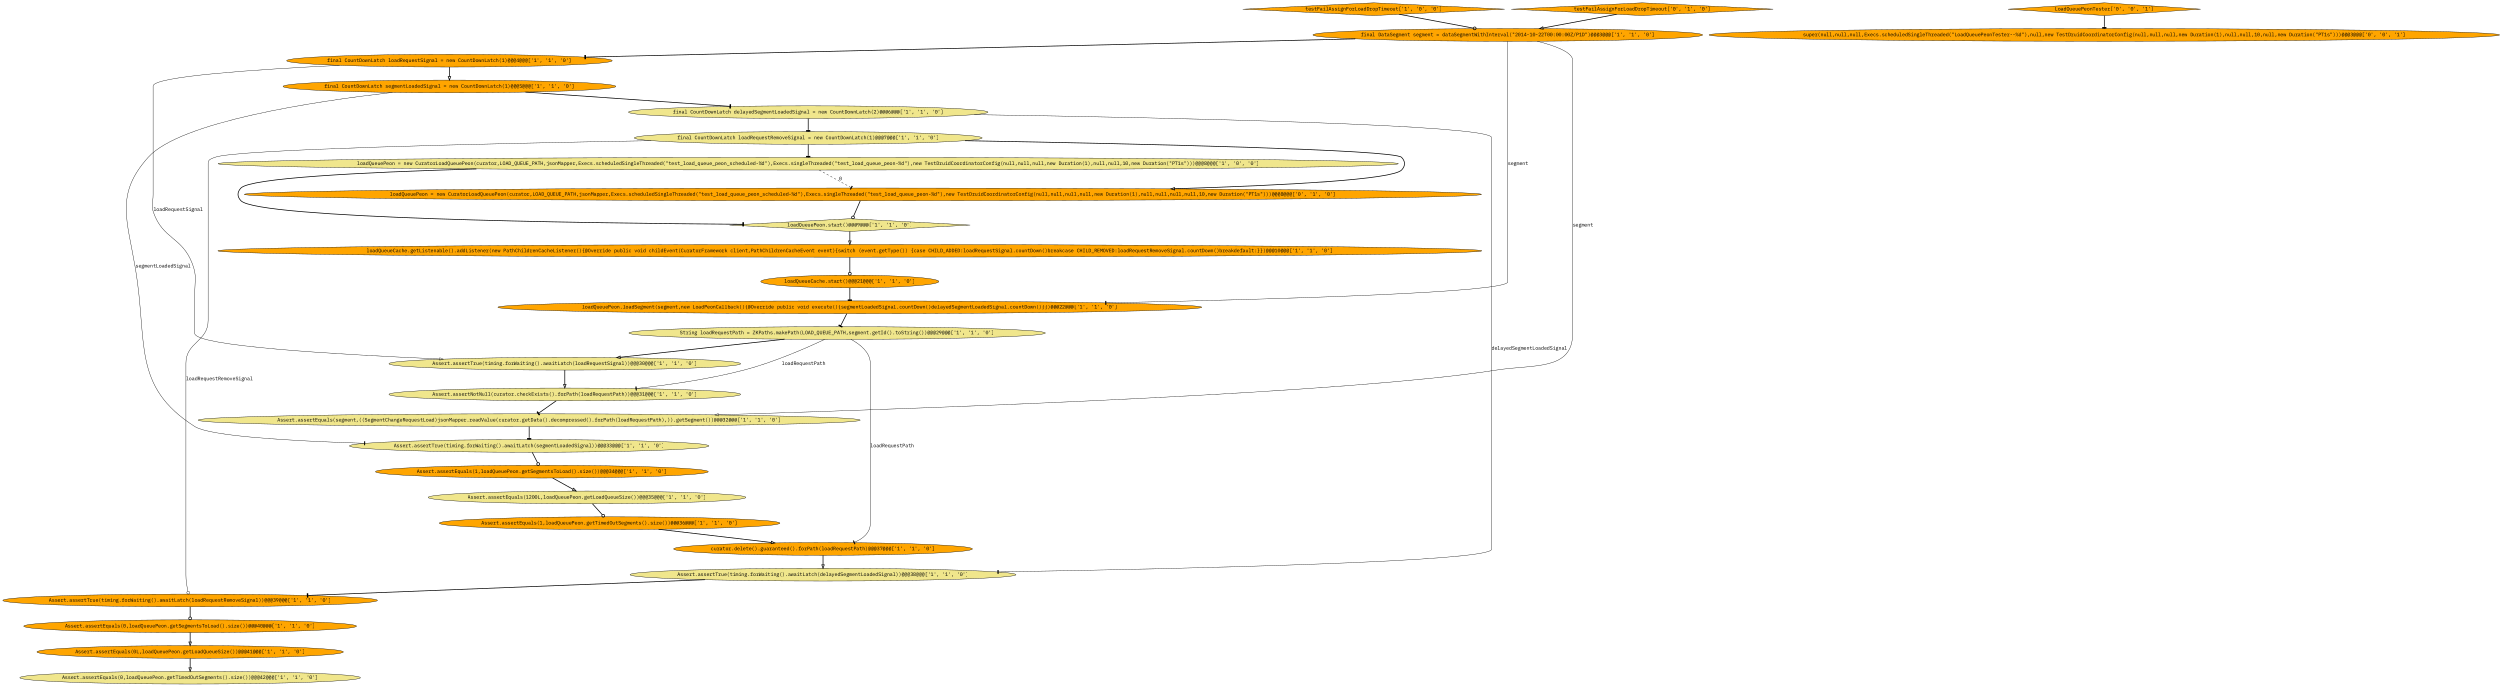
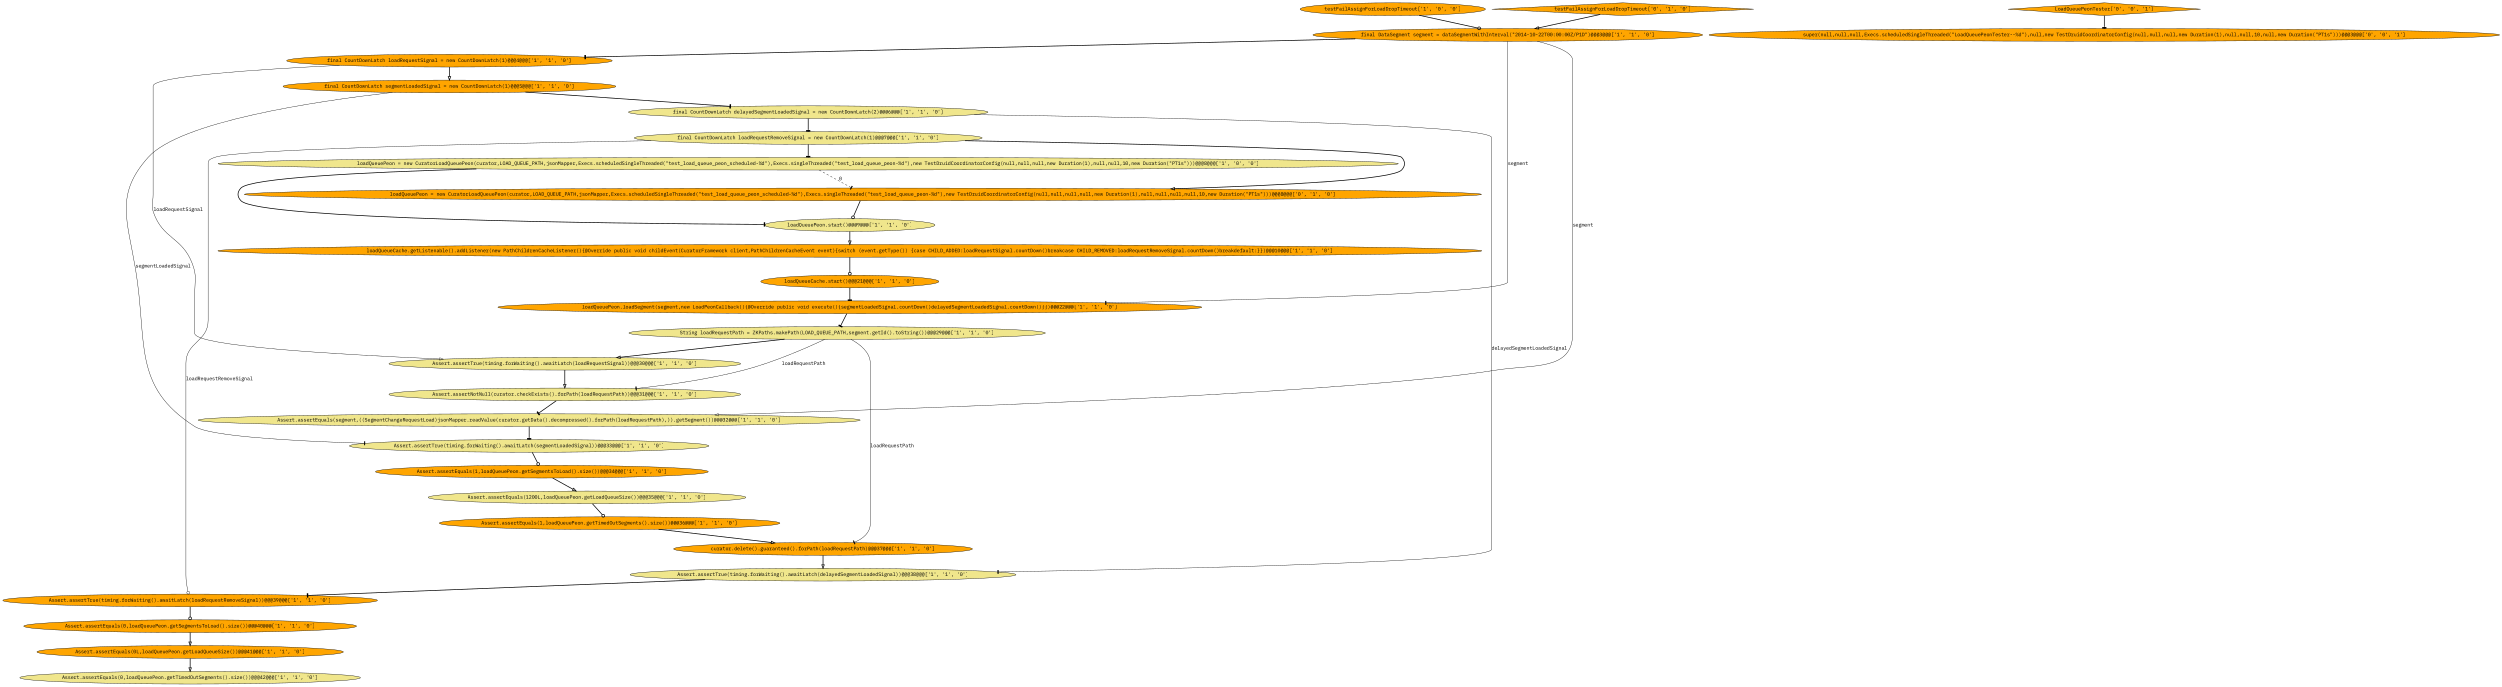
(1374, 9) -> (1393, 9)
(850, 225) -> (850, 225)
